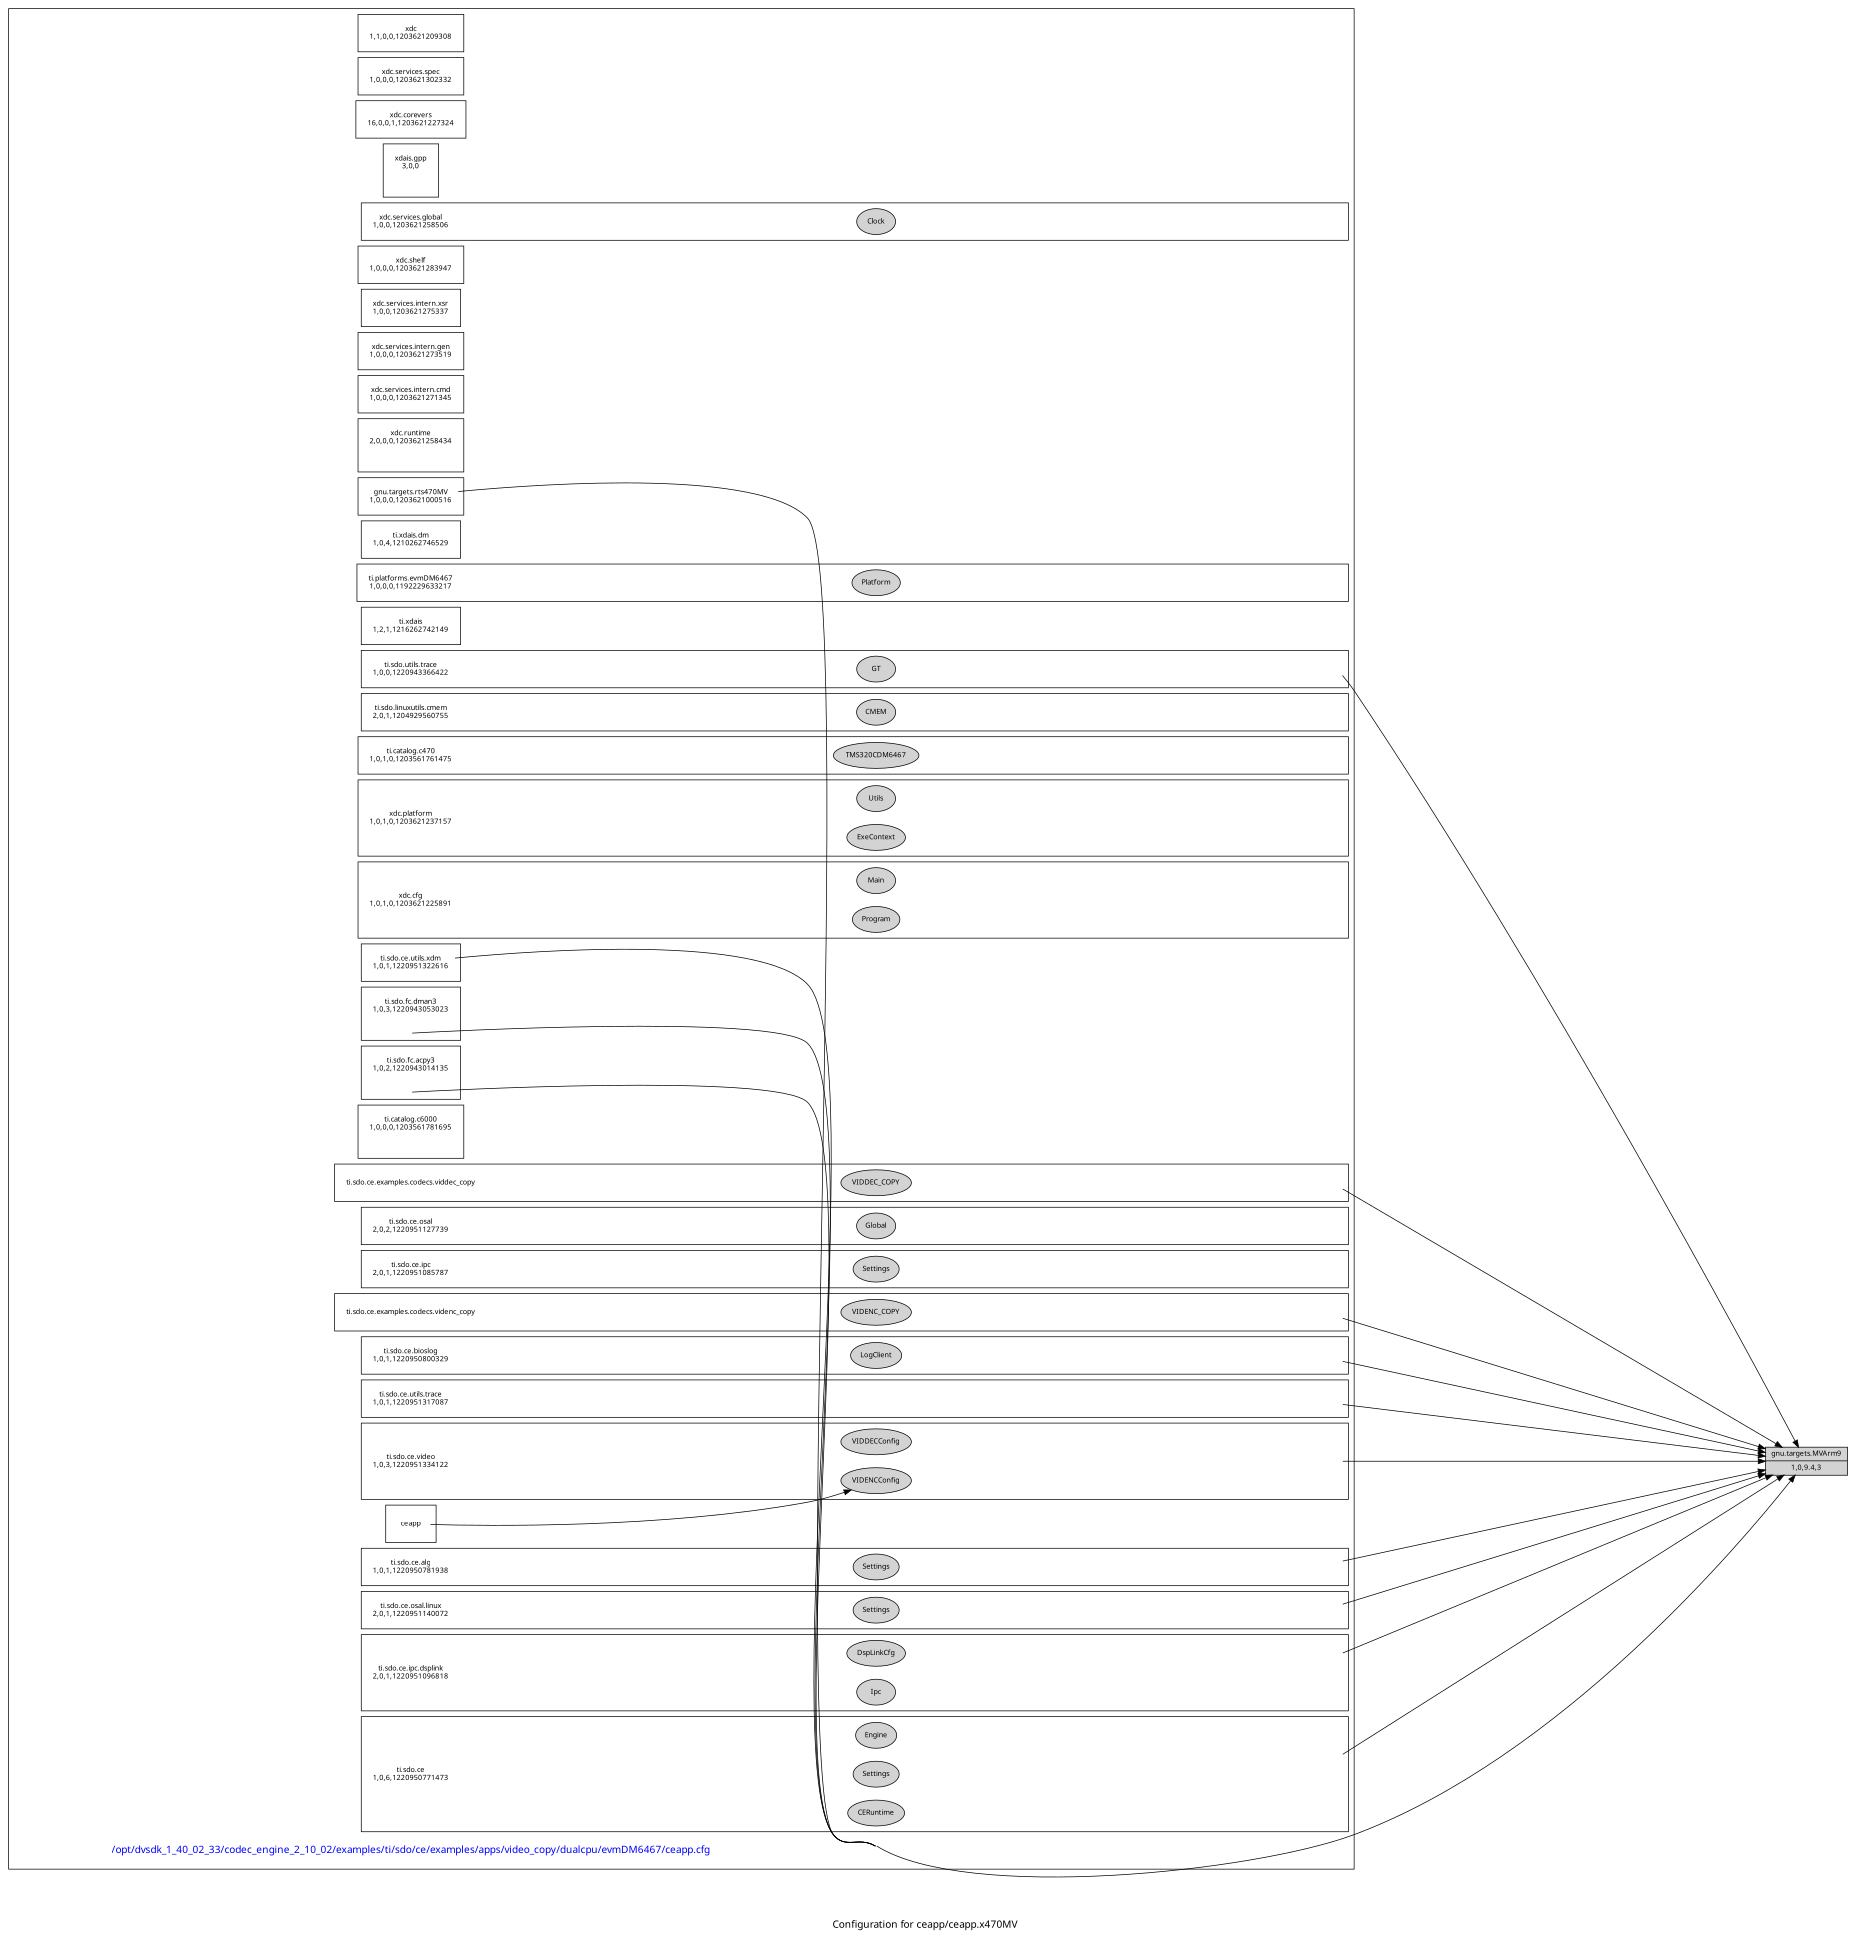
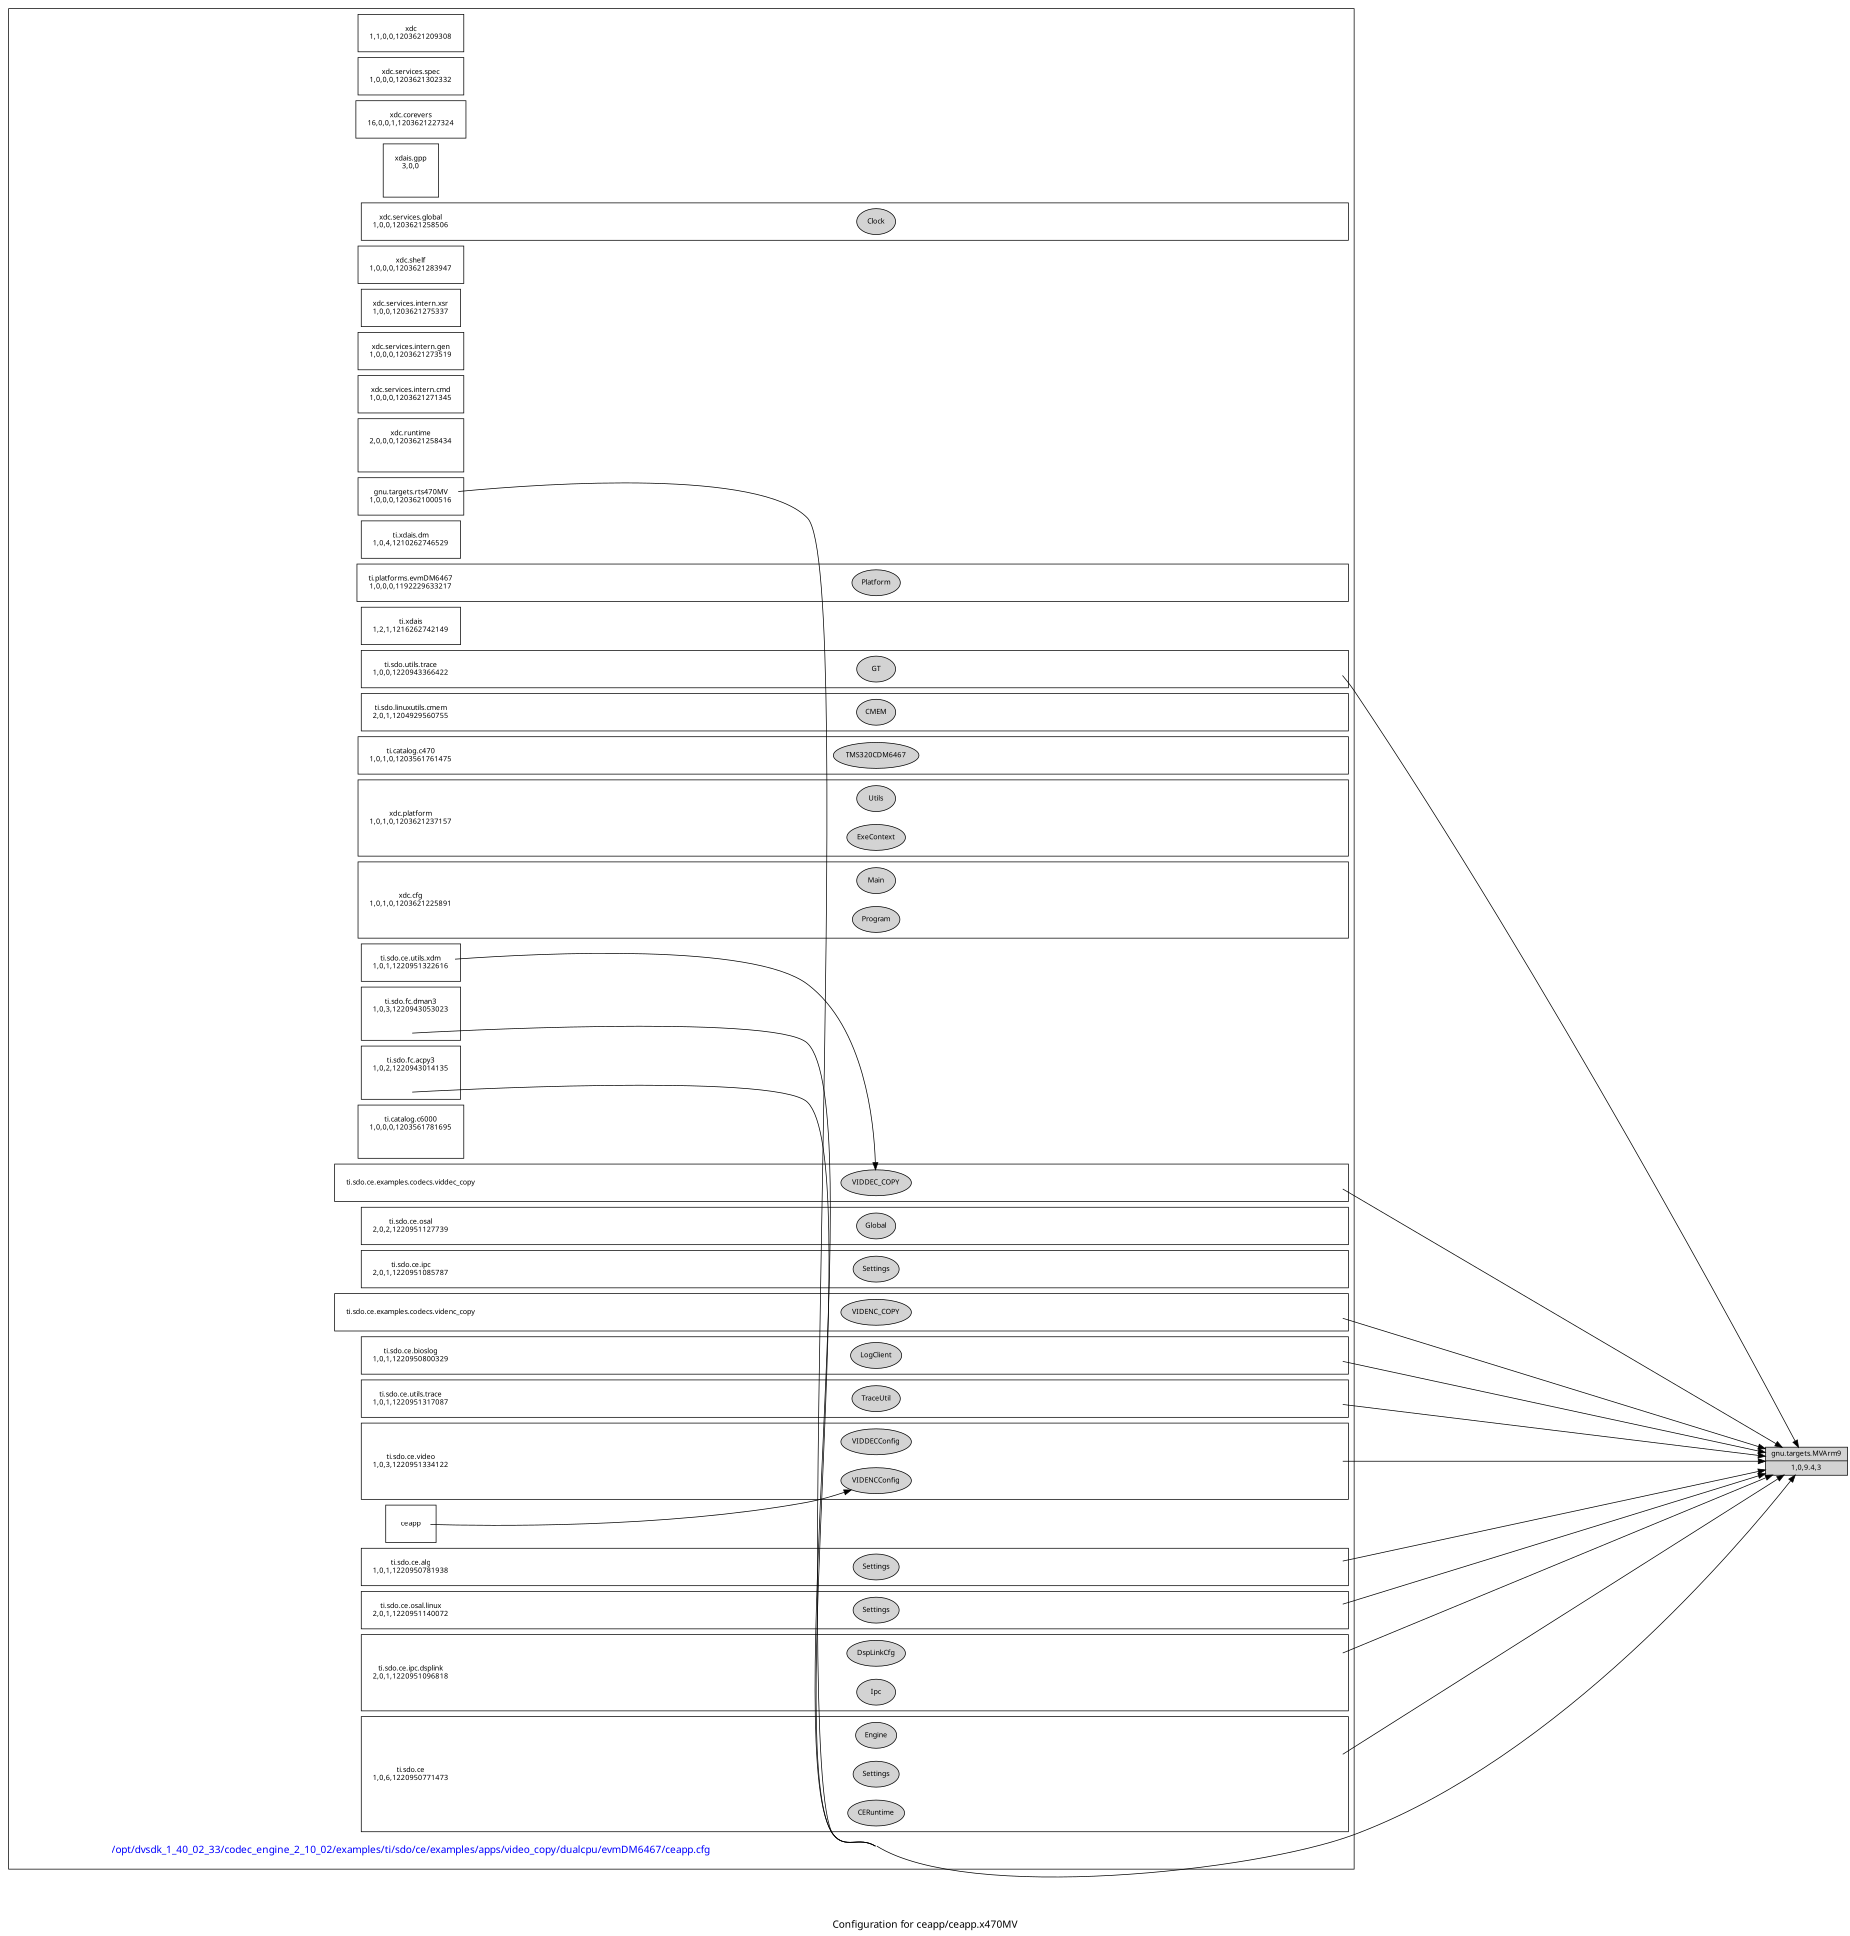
(813, 1002) -> (731, 961)
none -> (876, 1399)
